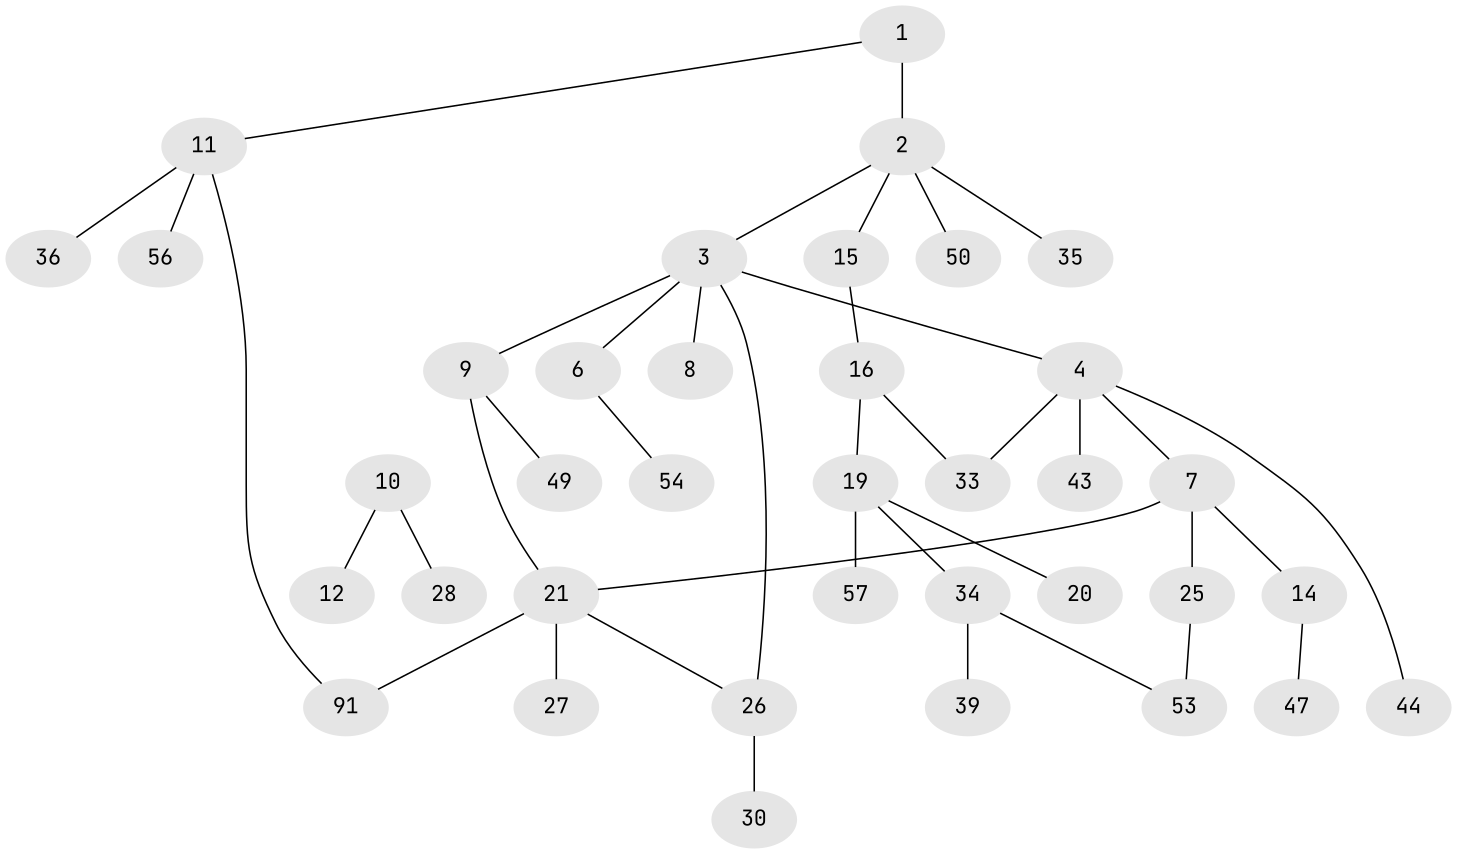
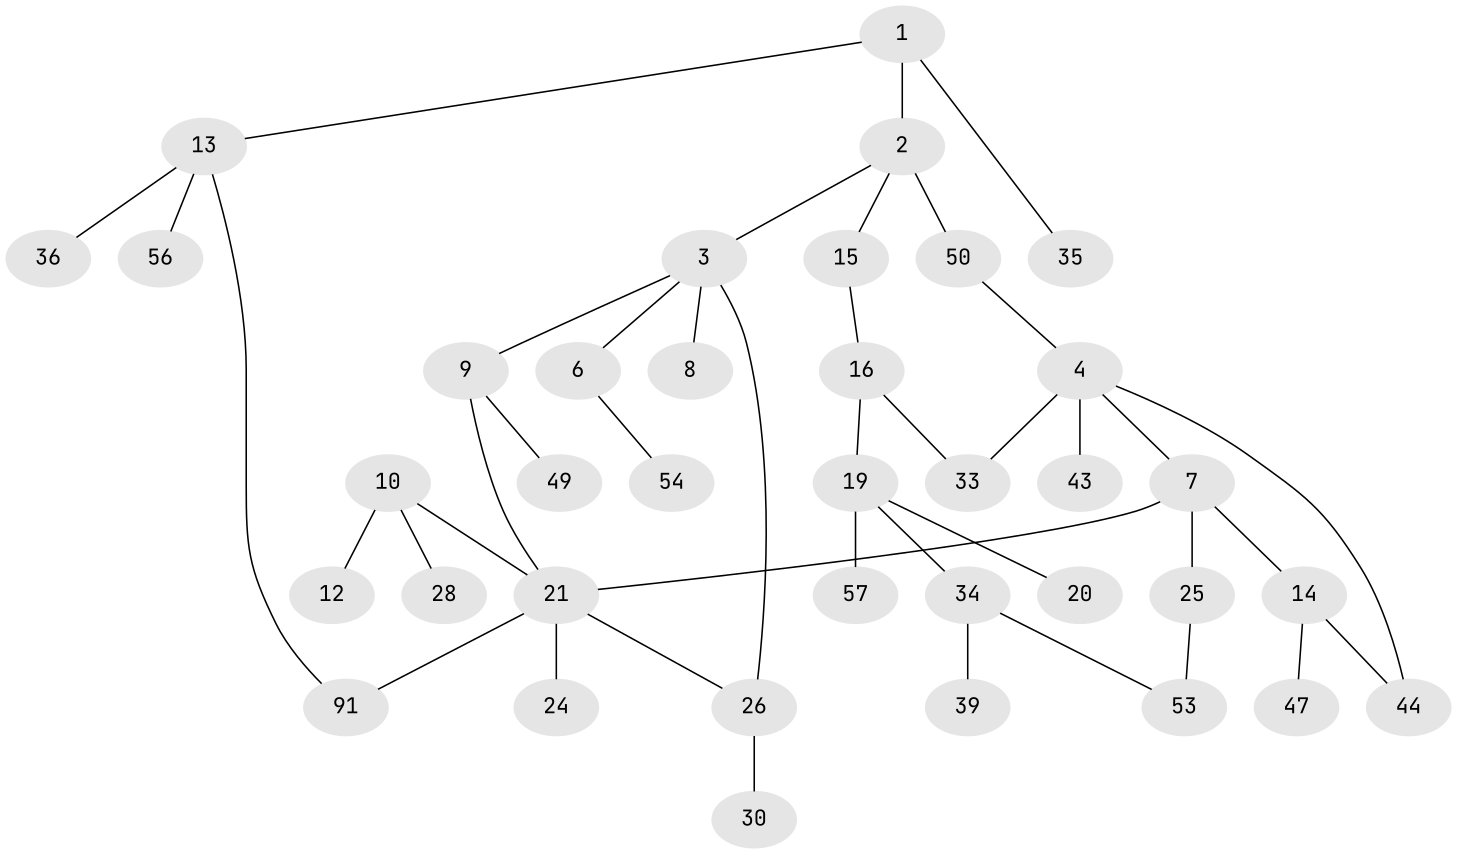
(204, 146) -> (204, 146)
(987, 203) -> (986, 146)
(892, 316) -> (1019, 315)
none -> (472, 539)
none -> (1357, 651)
(556, 707) -> (556, 707)
